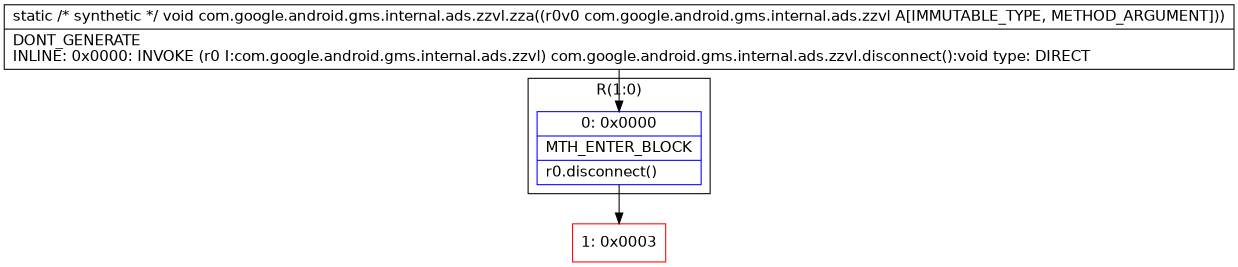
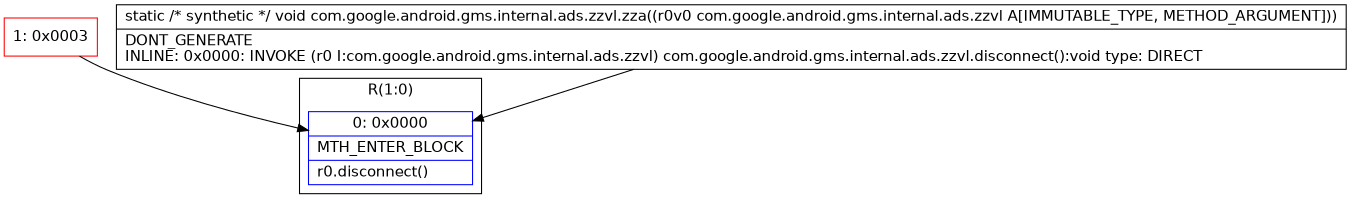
(619, 200) -> (187, 98)
